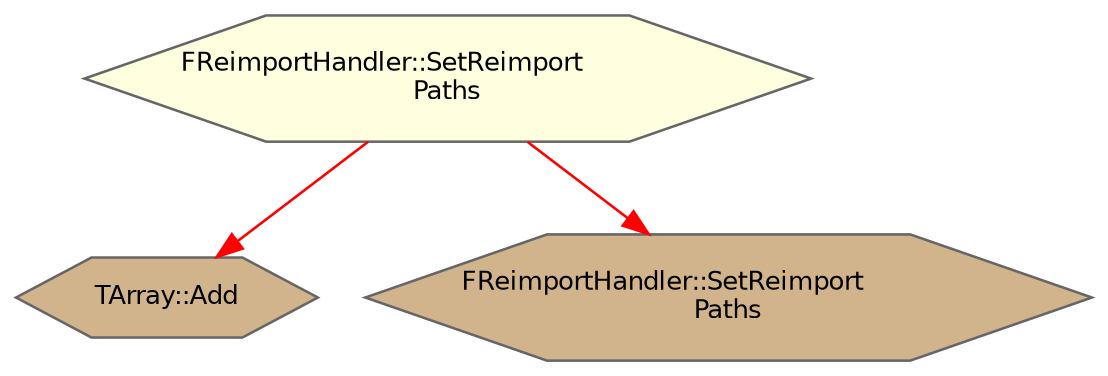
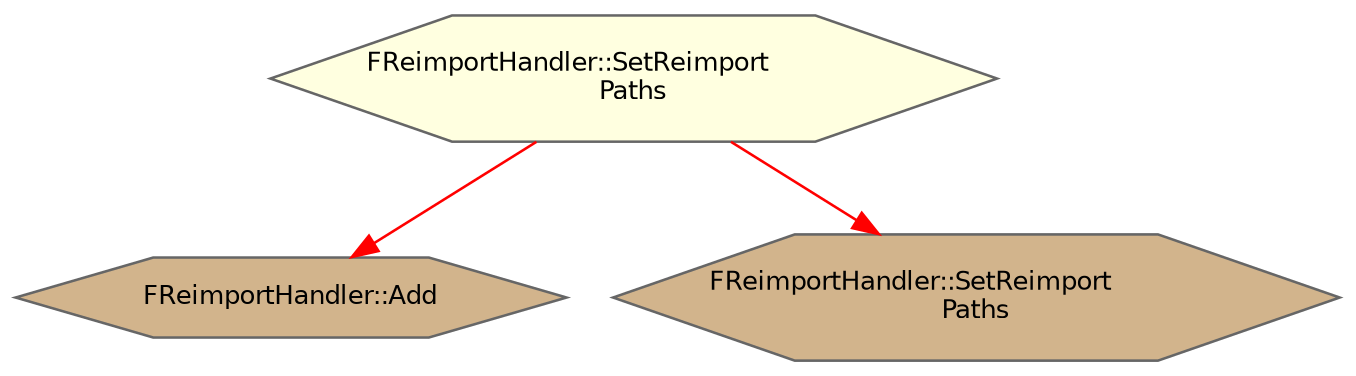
(167, 298) -> (291, 298)
